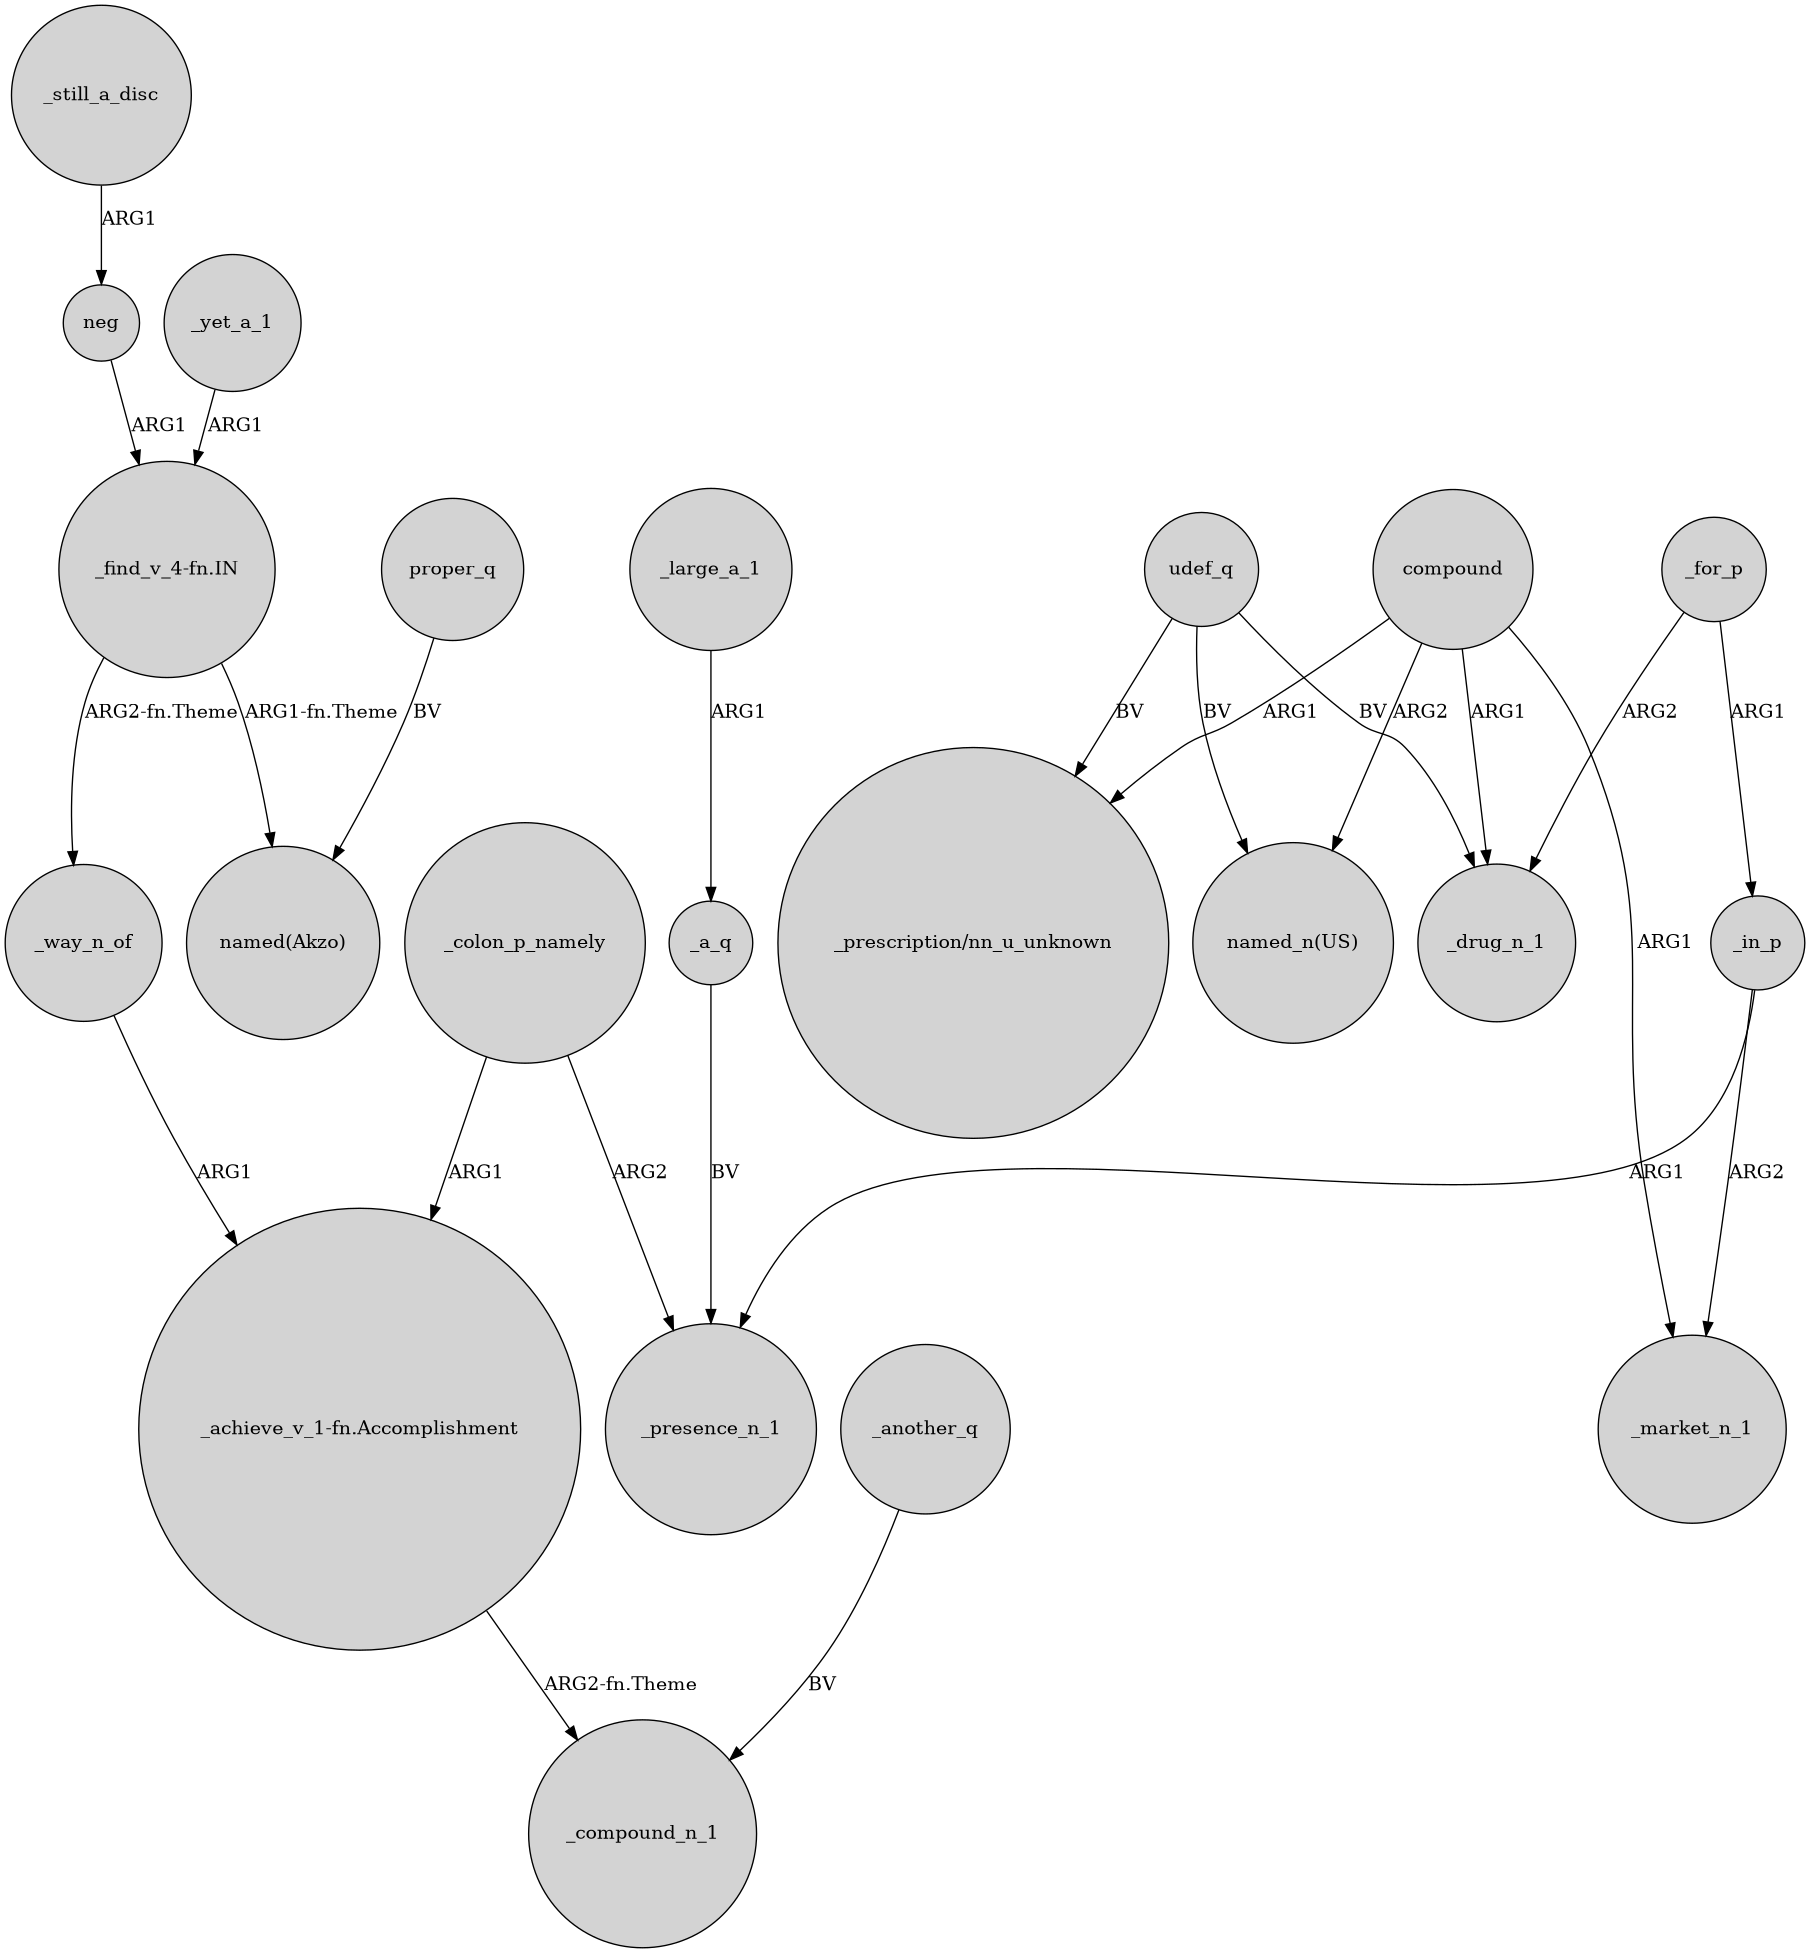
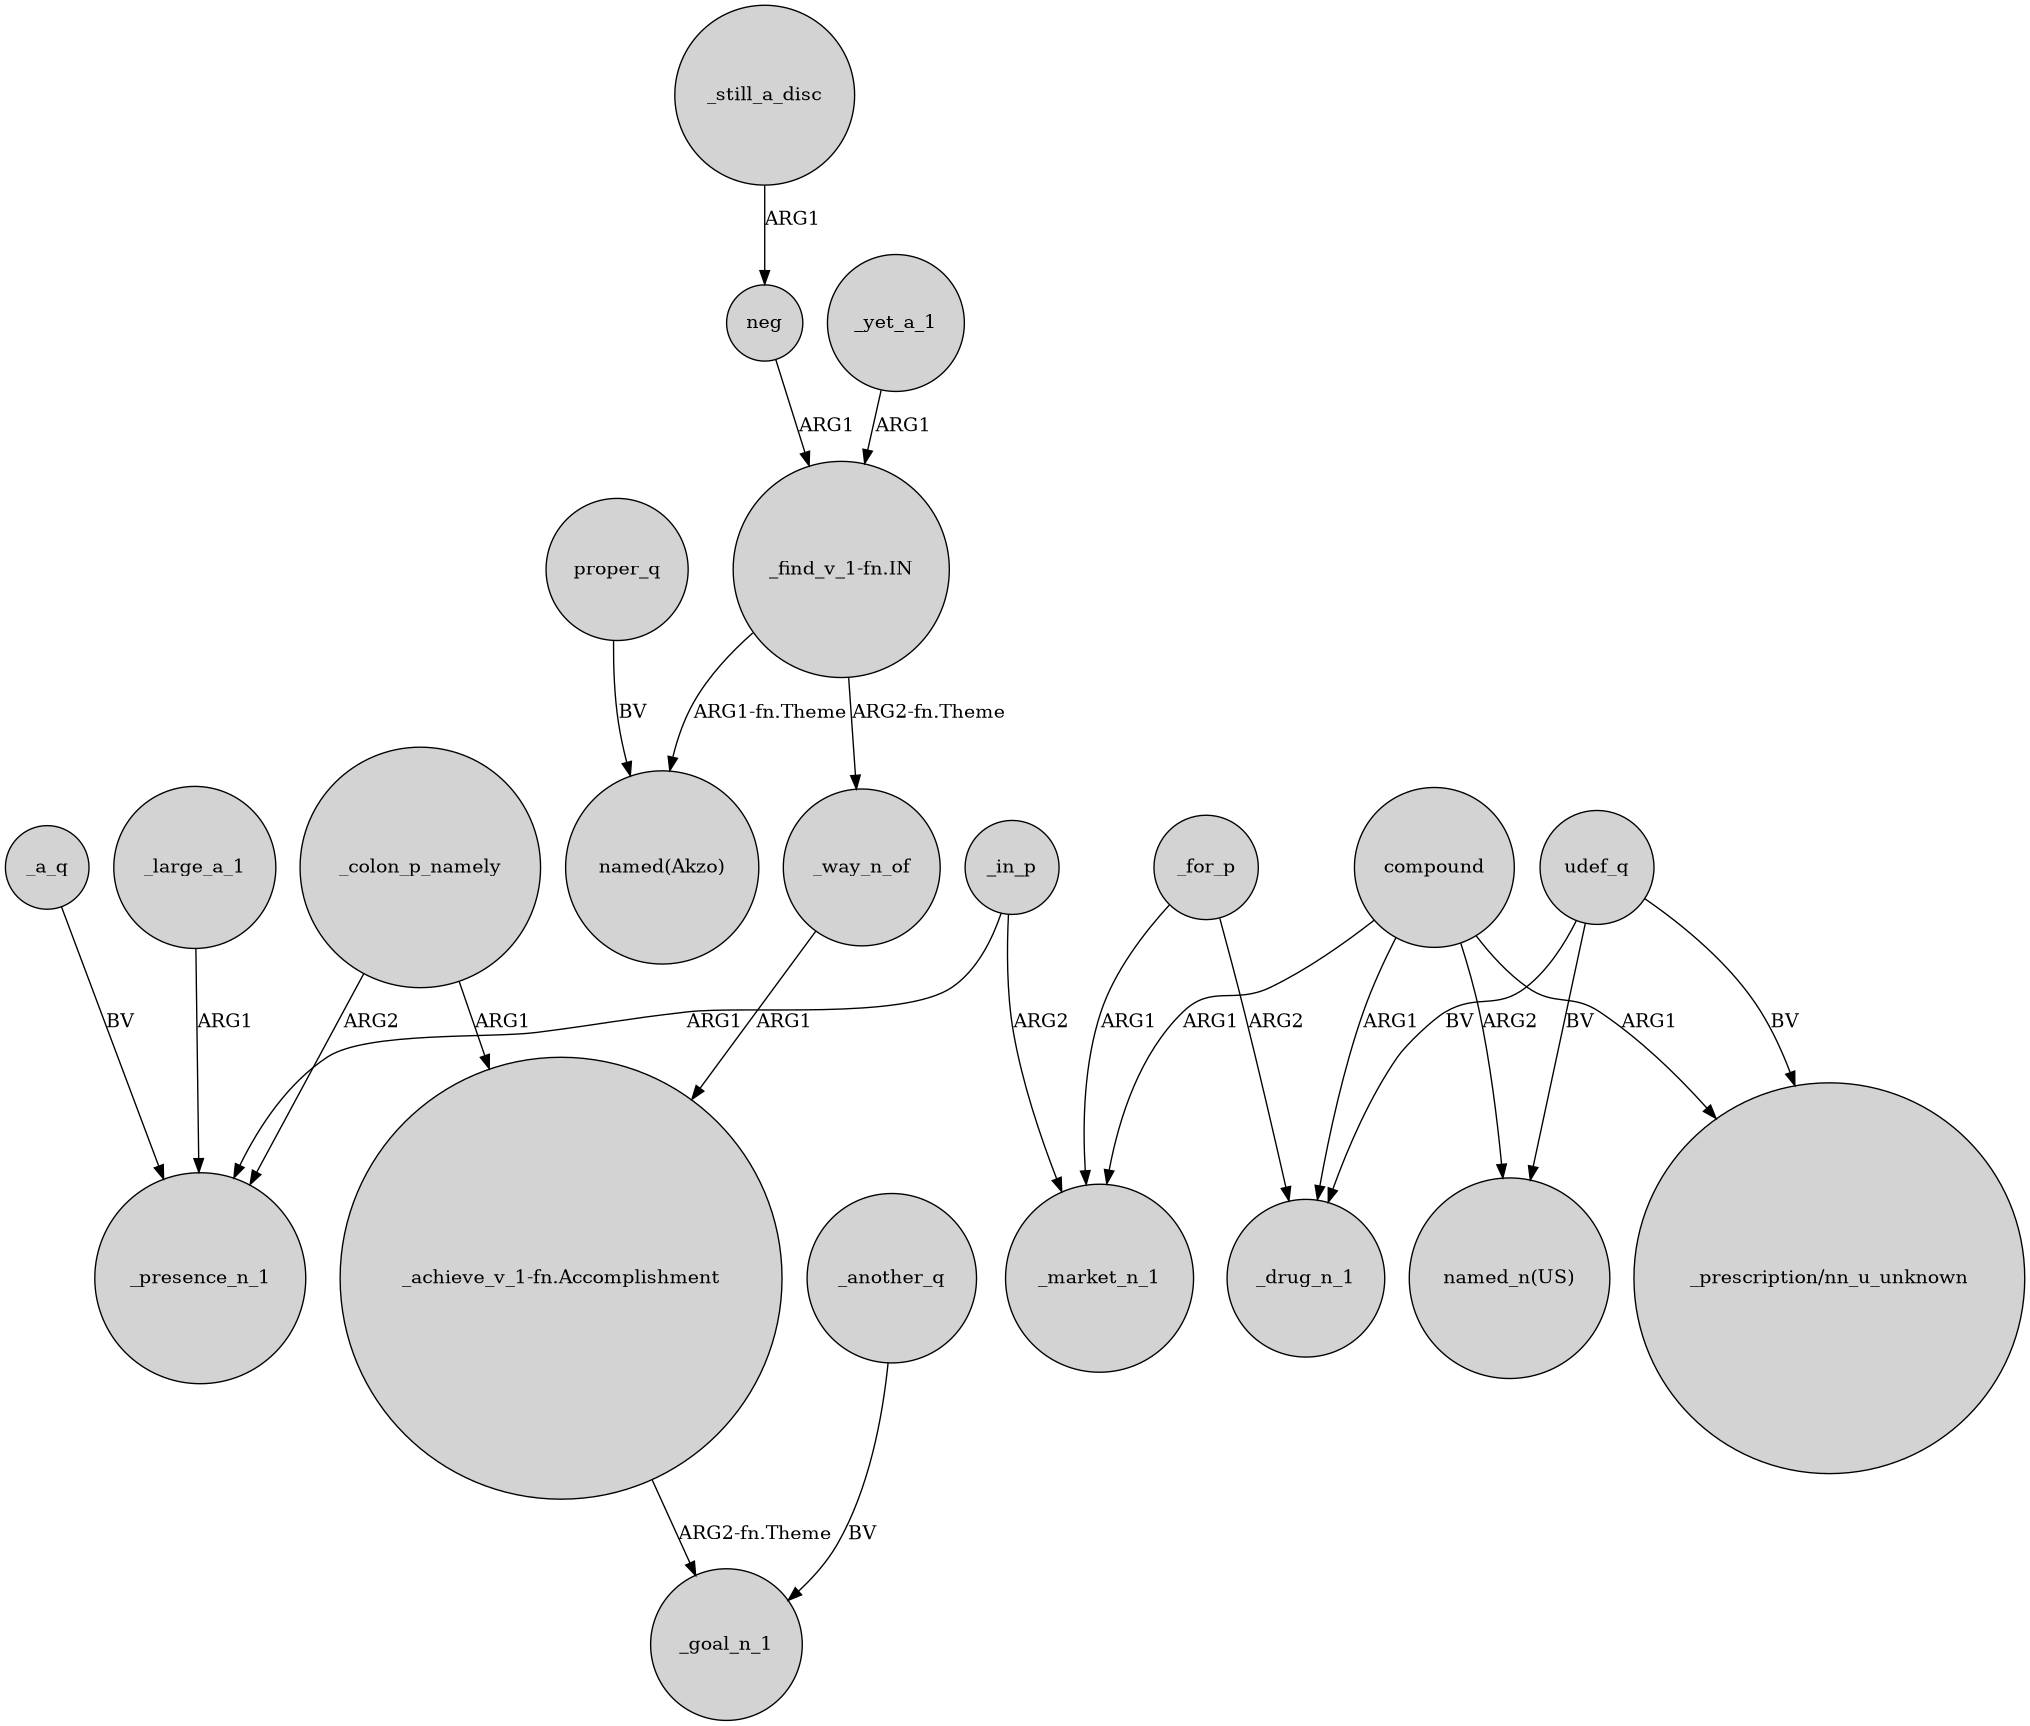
(167, 569) -> (841, 569)
(1735, 752) -> (1096, 1028)
(711, 769) -> (197, 1053)
(643, 1834) -> (726, 1645)
